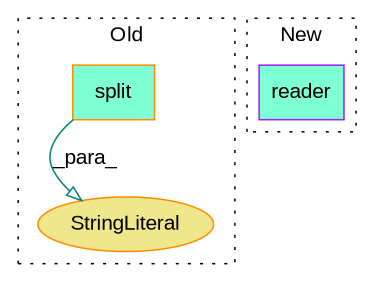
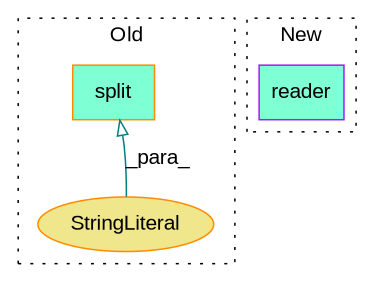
(50, 155) -> (126, 166)
